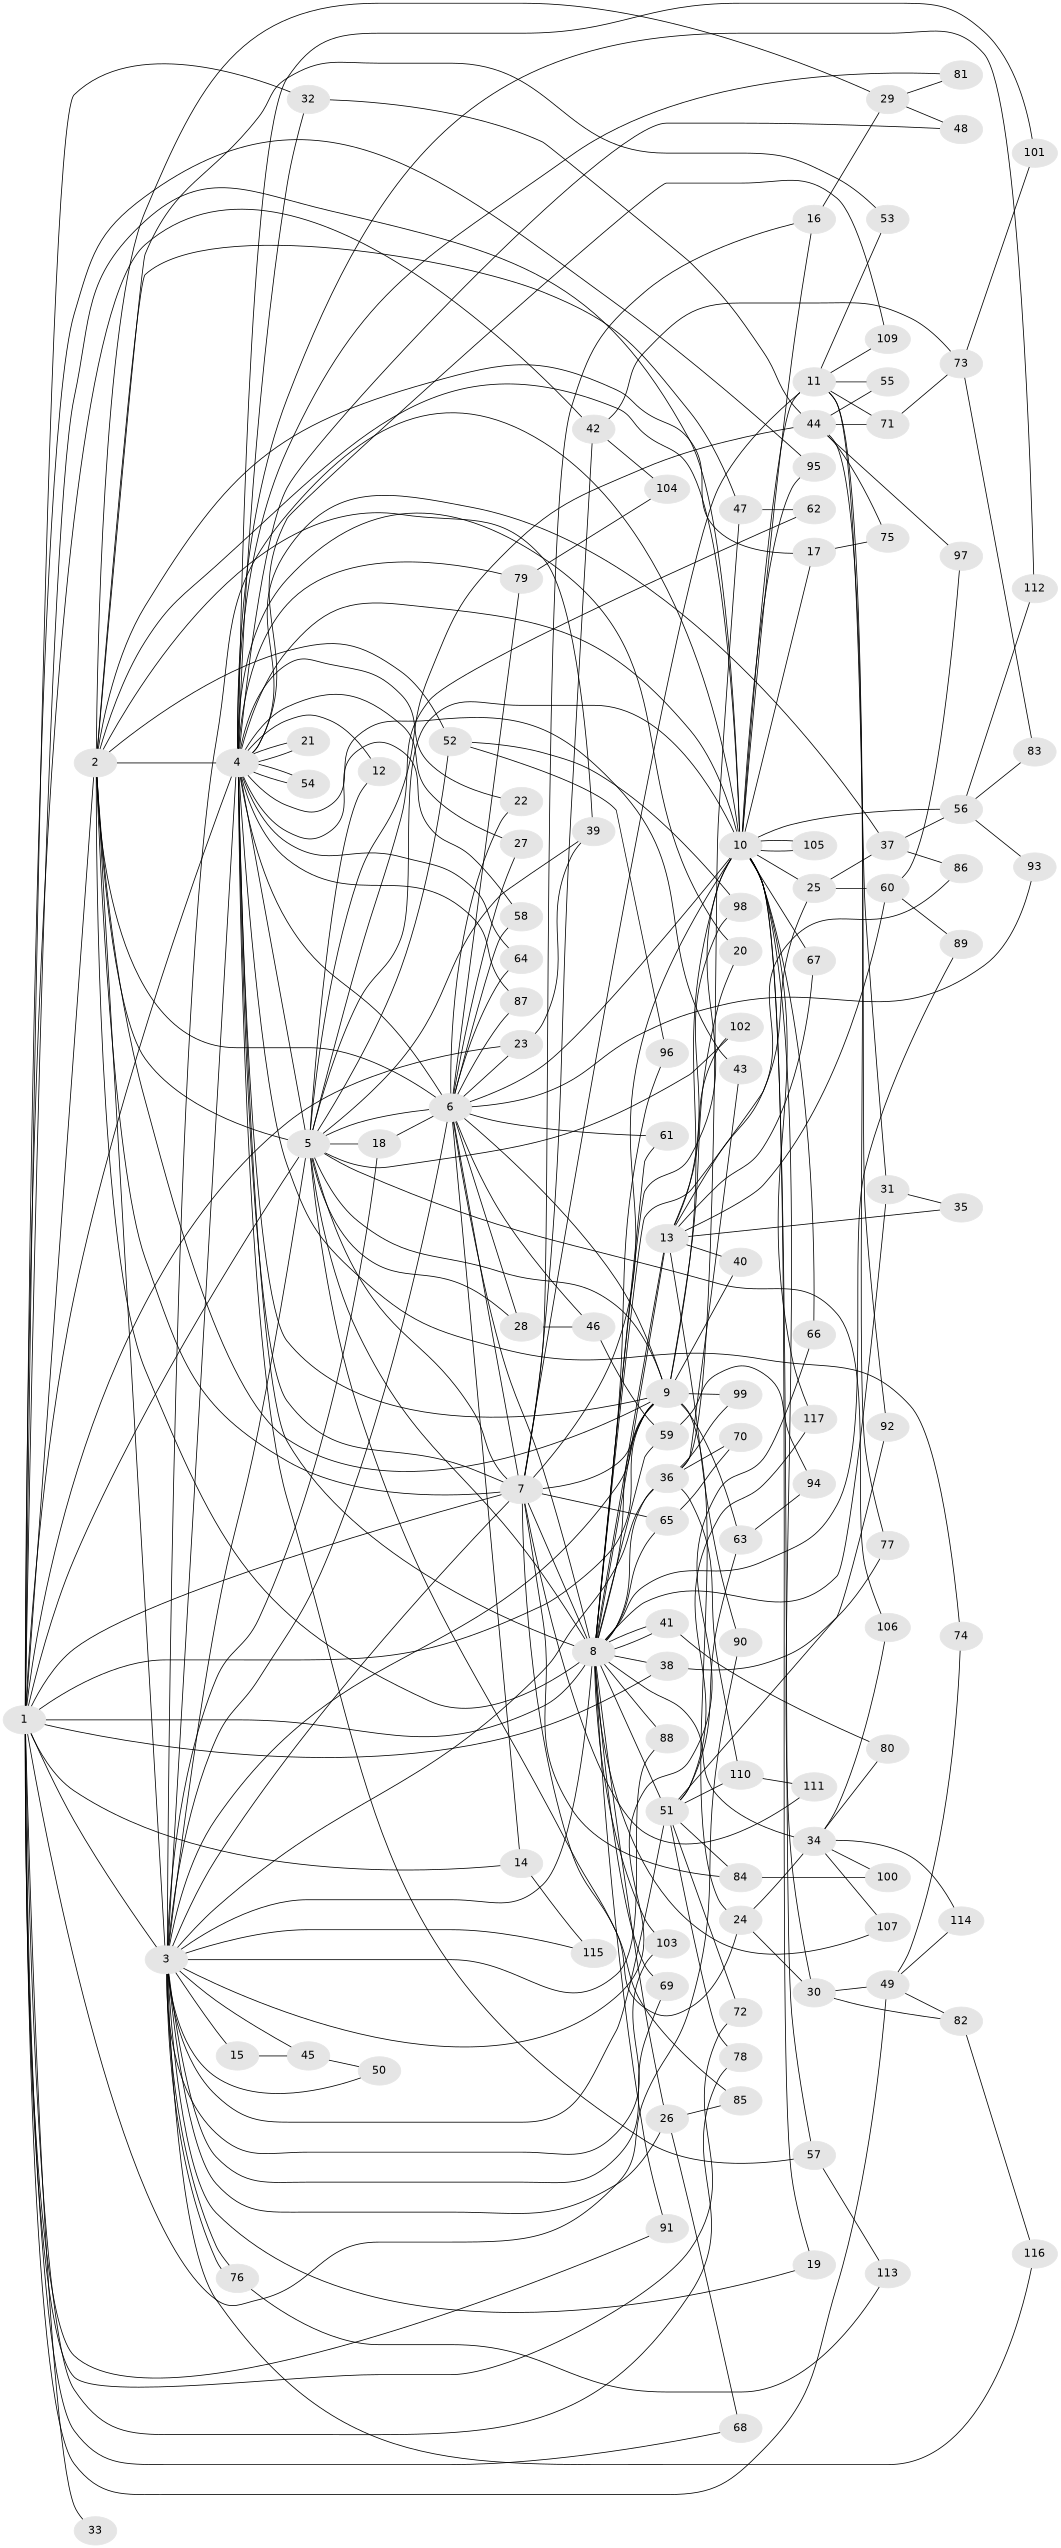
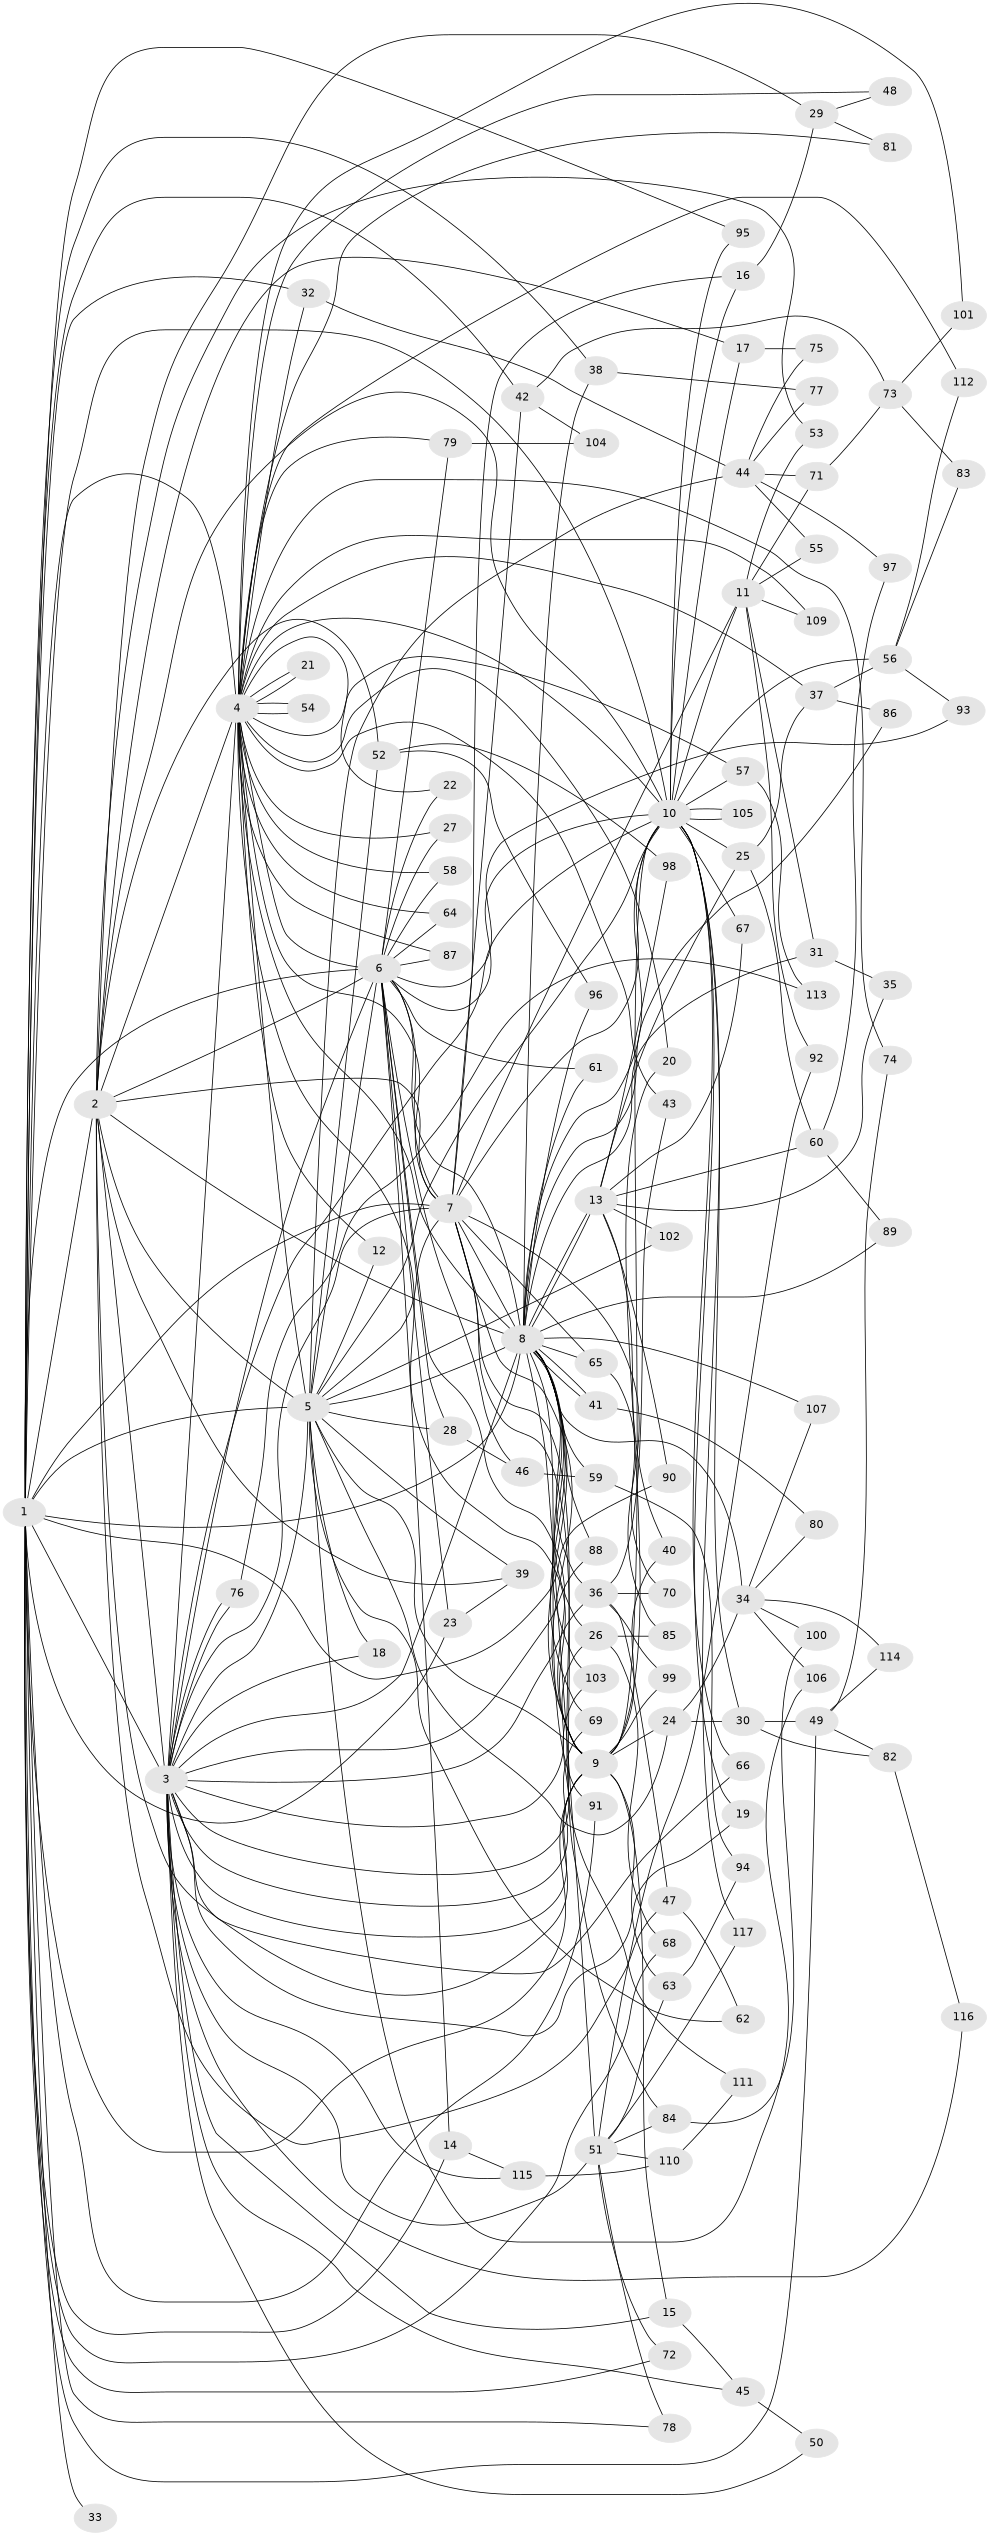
(415, 1126) -> (54, 1132)
(713, 1616) -> (592, 2174)
none -> (643, 2035)
